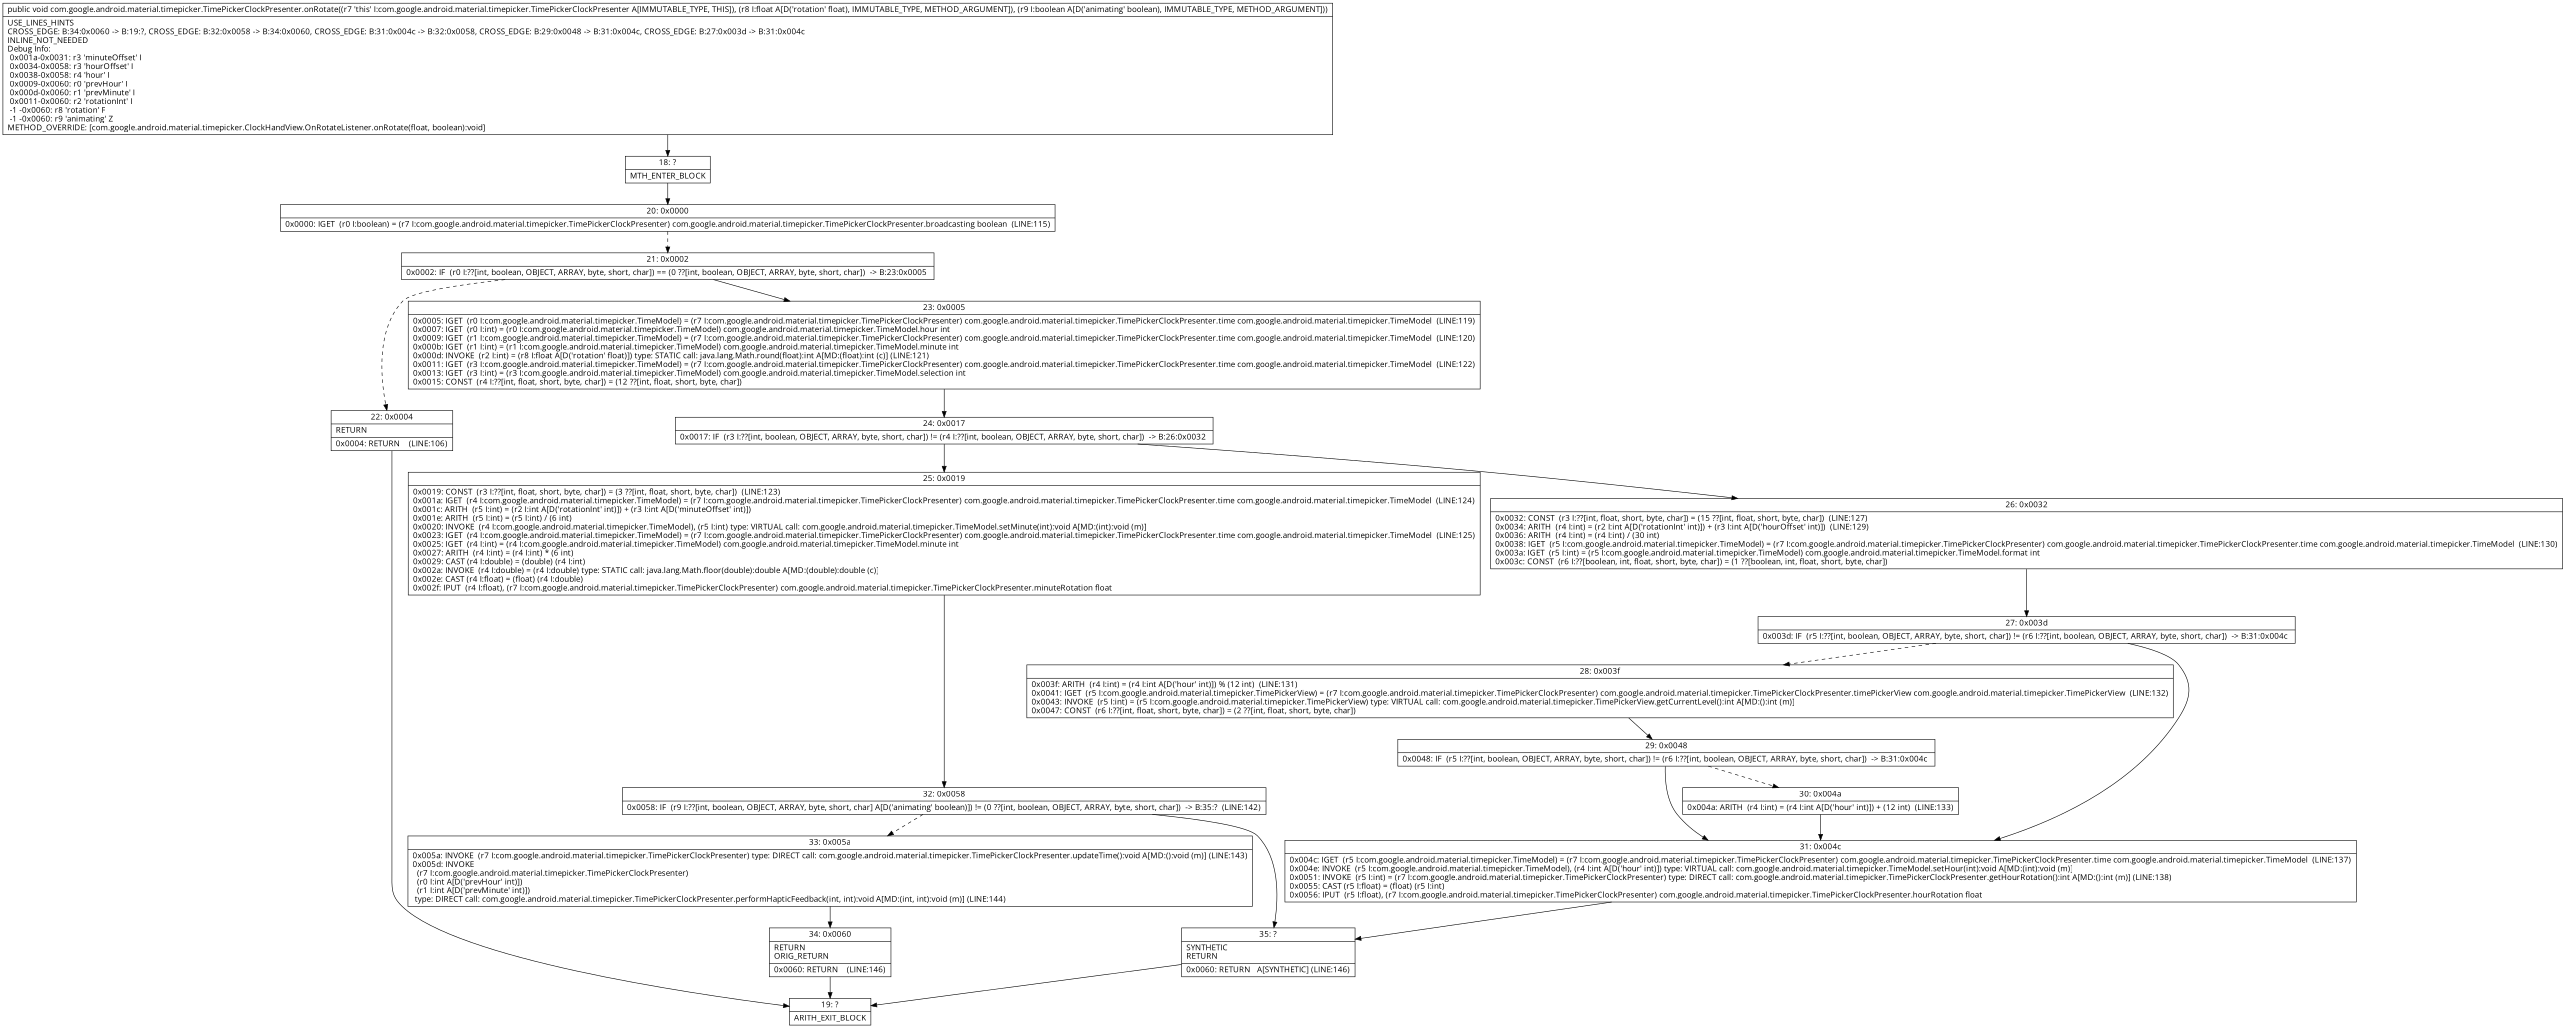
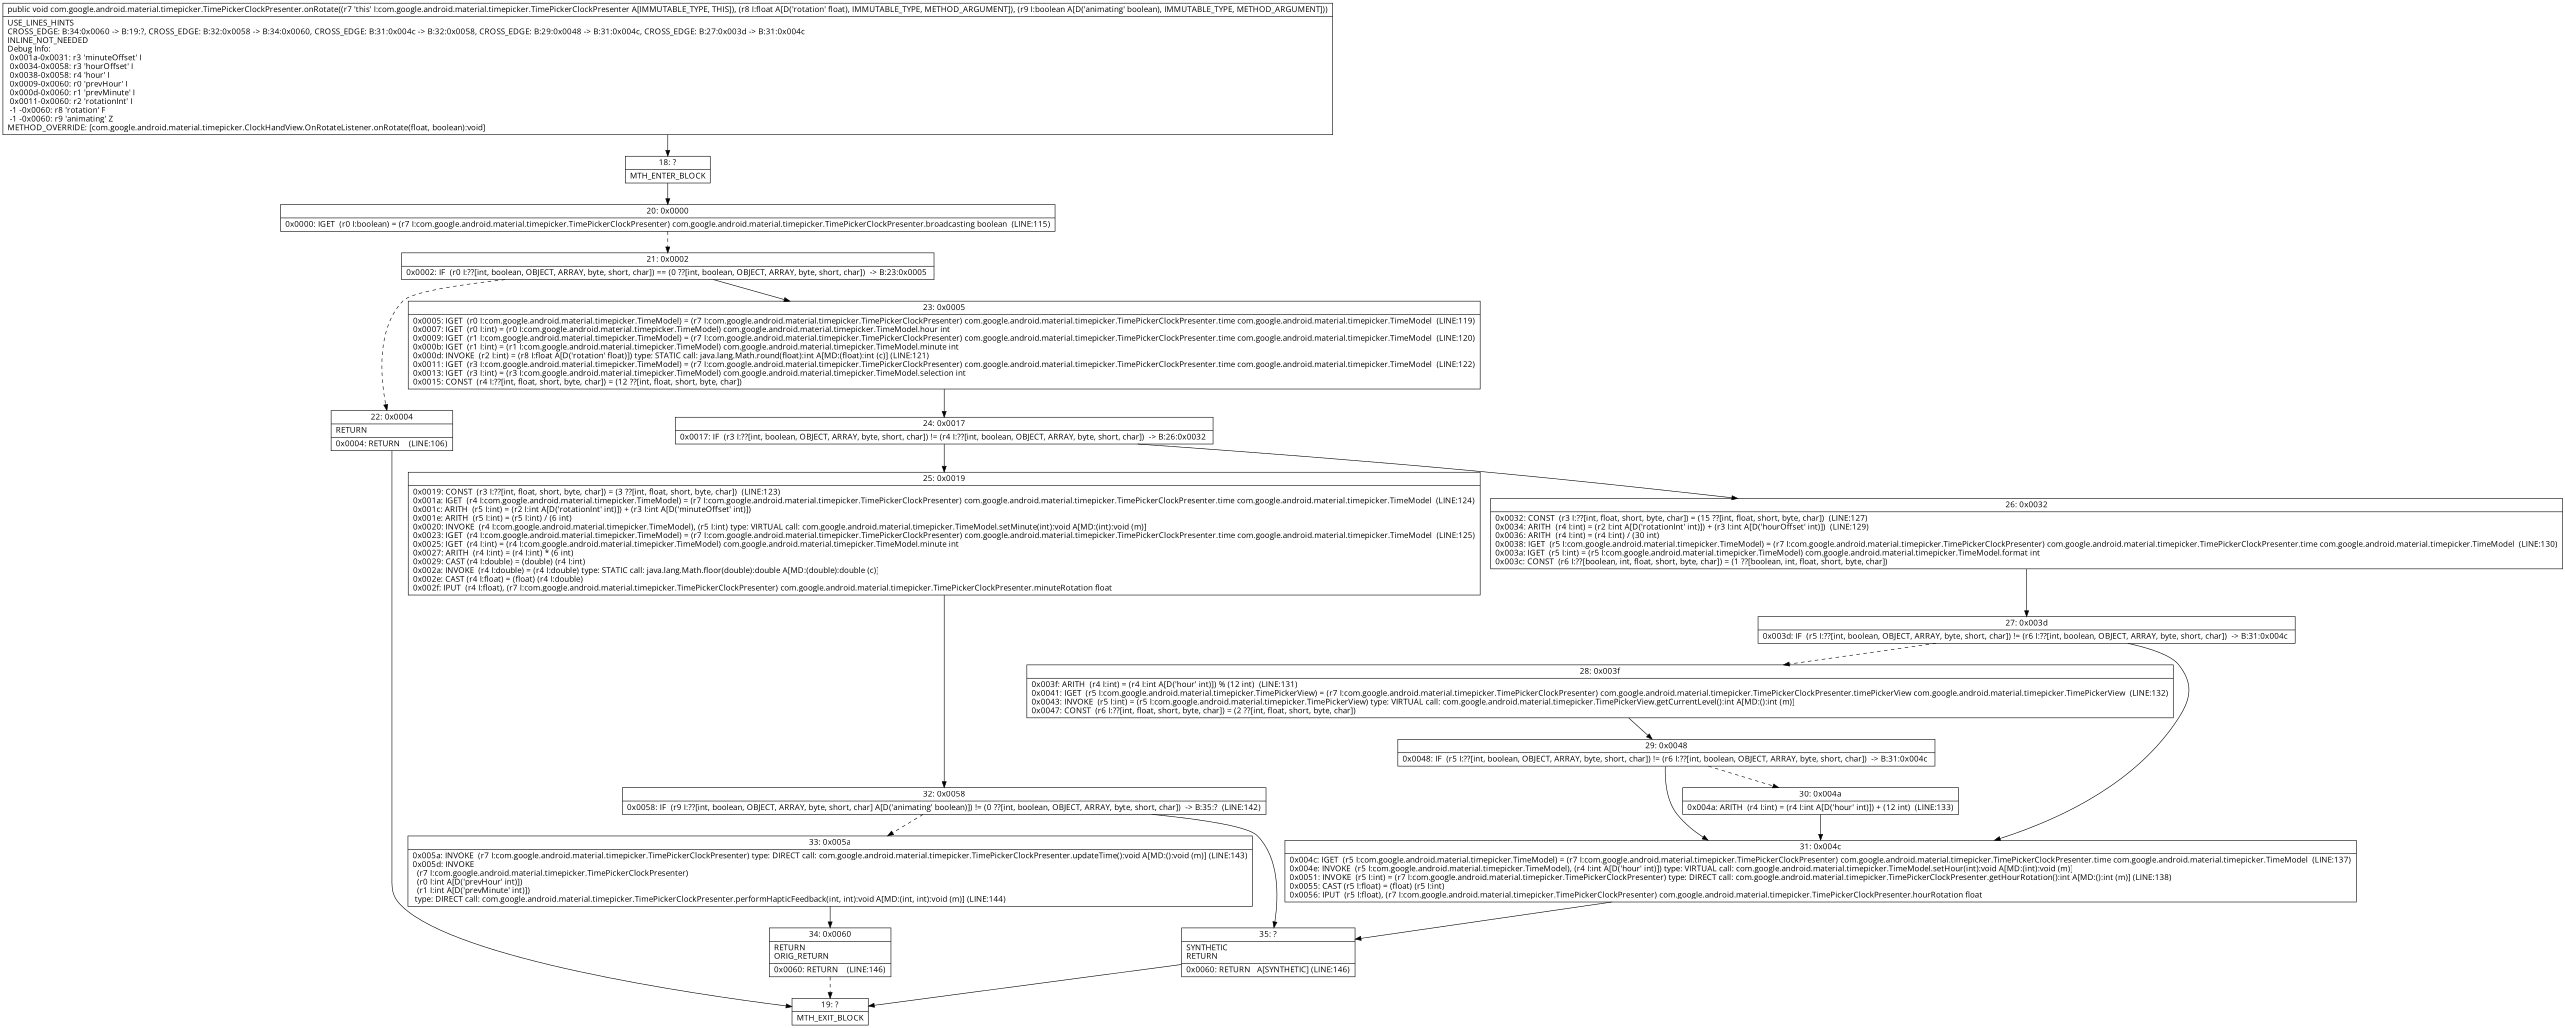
(830, 985) -> (830, 985)
(830, 1018) -> (830, 1018)
